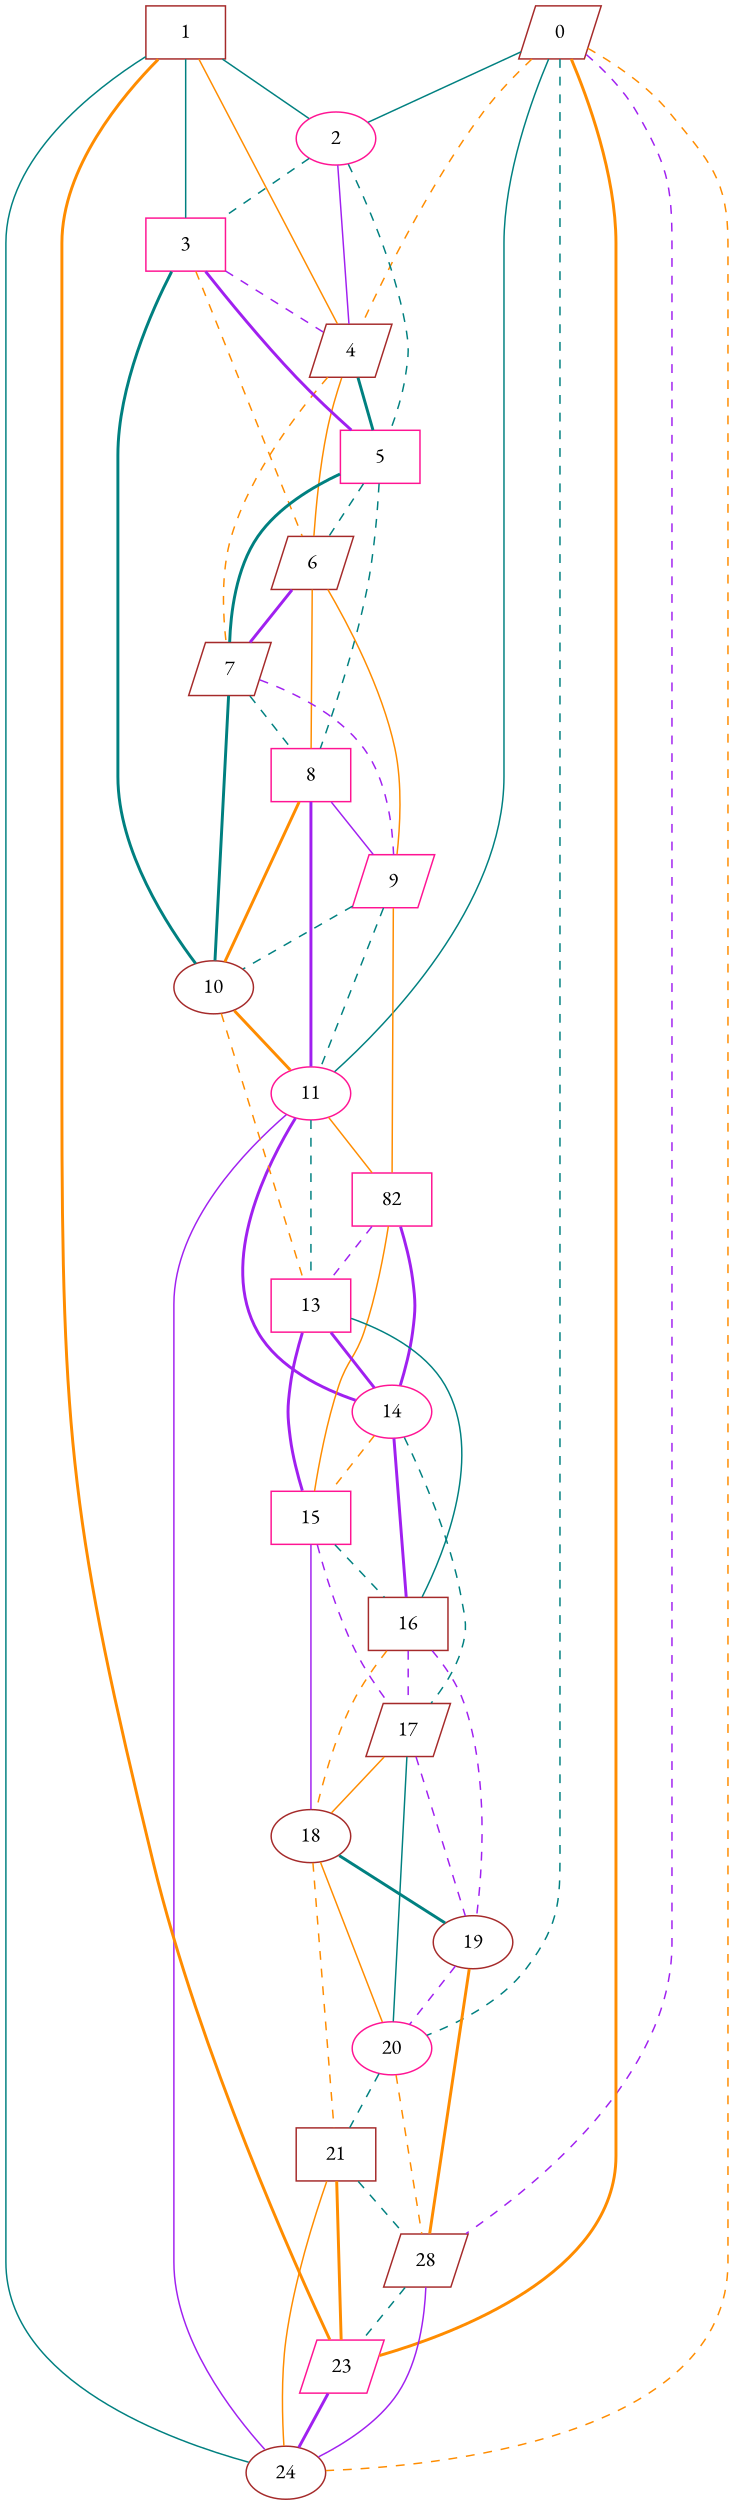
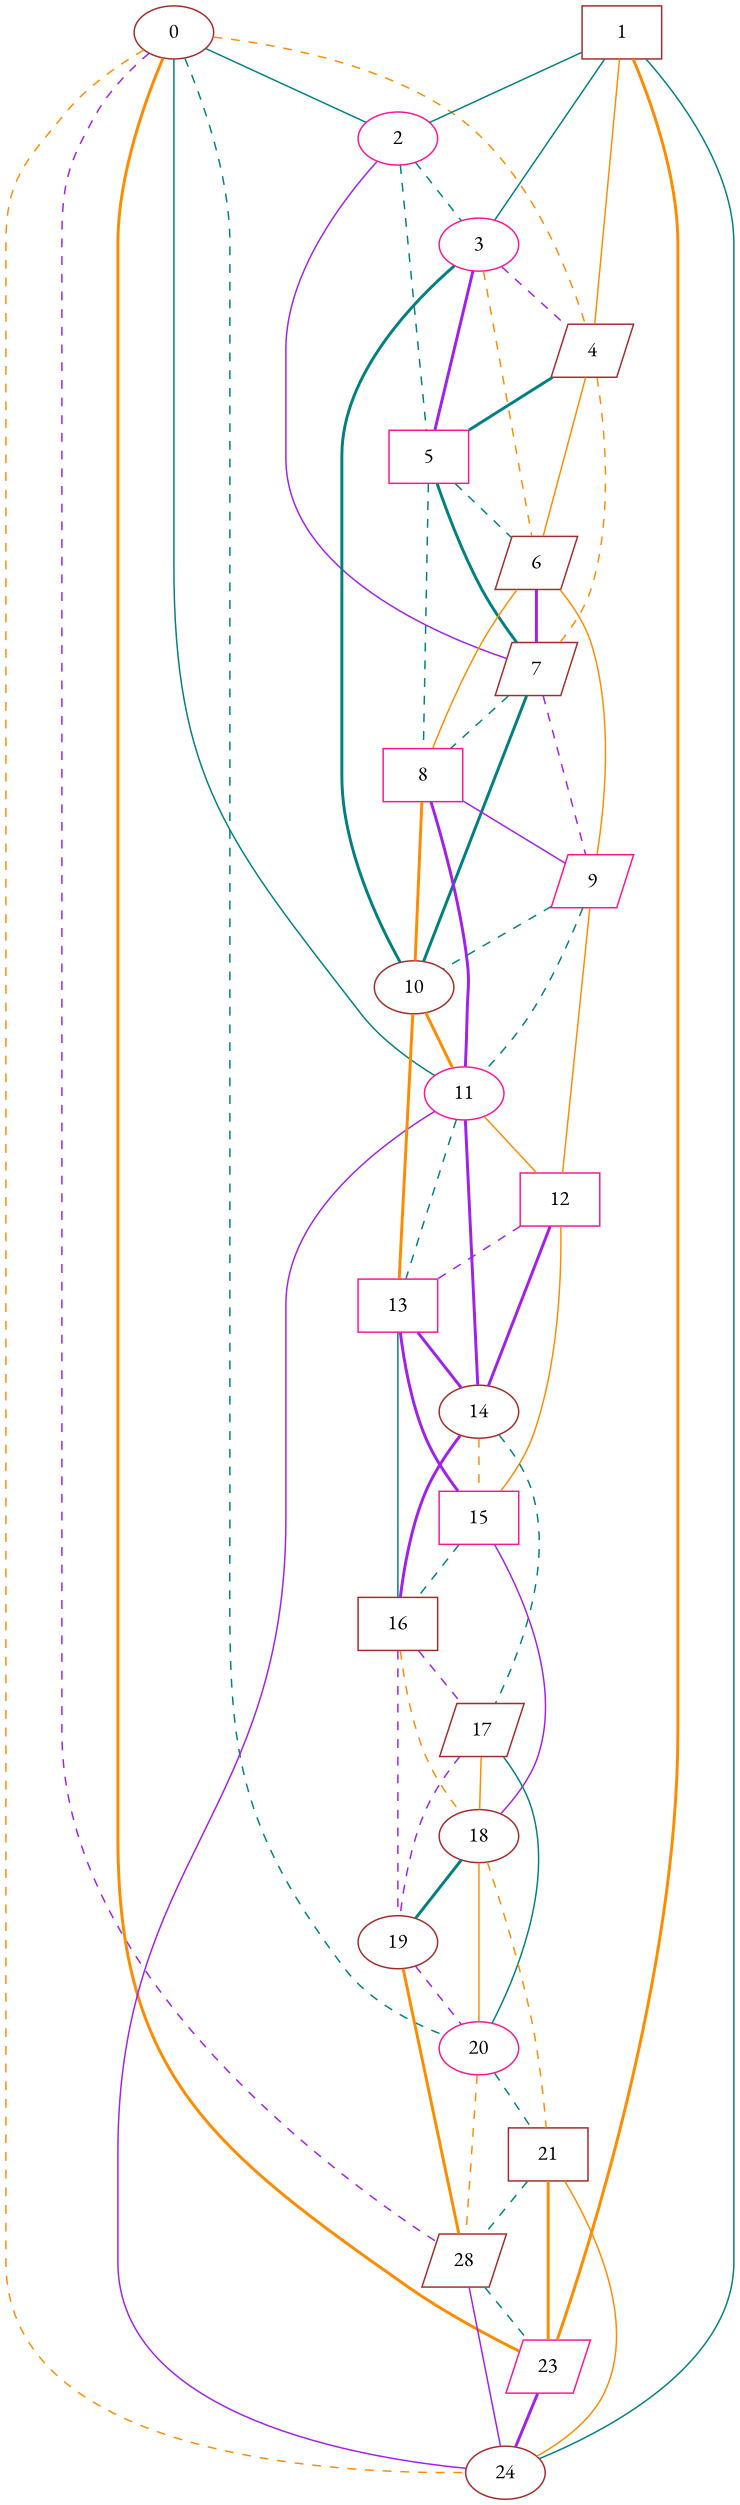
(560, 32) -> (174, 32)
(186, 245) -> (479, 245)
(343, 245) -> (286, 456)
(264, 1153) -> (406, 1146)
(392, 1200) -> (560, 1200)
(392, 1412) -> (479, 1412)
(345, 1627) -> none
